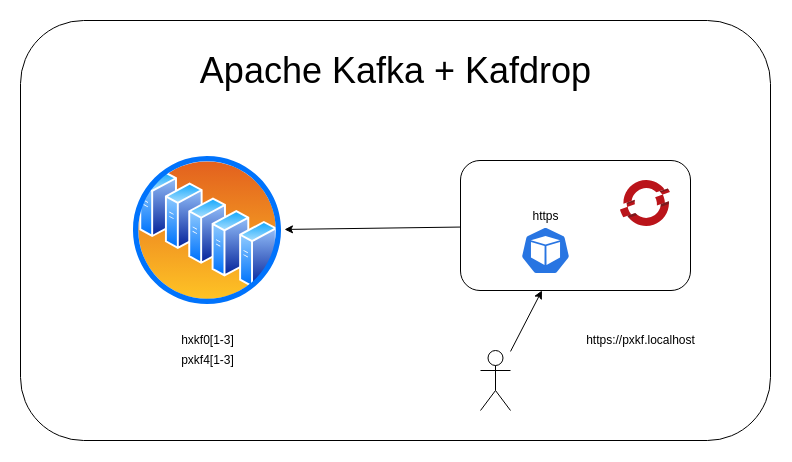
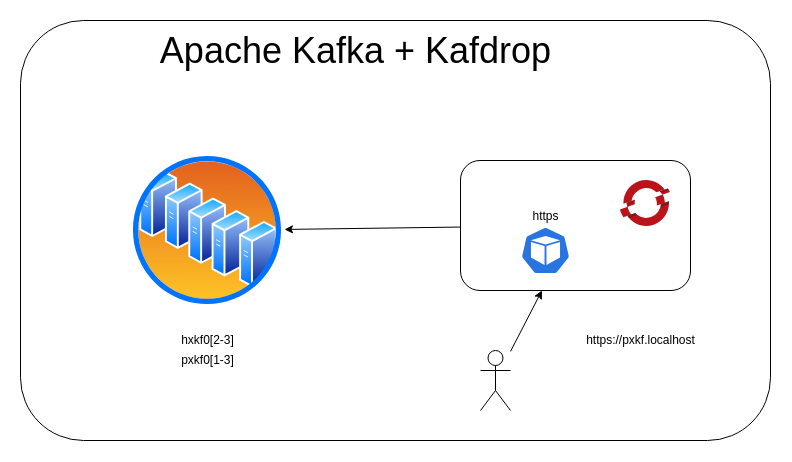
(396, 71) -> (356, 51)
(208, 341) -> (208, 341)
(208, 361) -> (208, 361)
